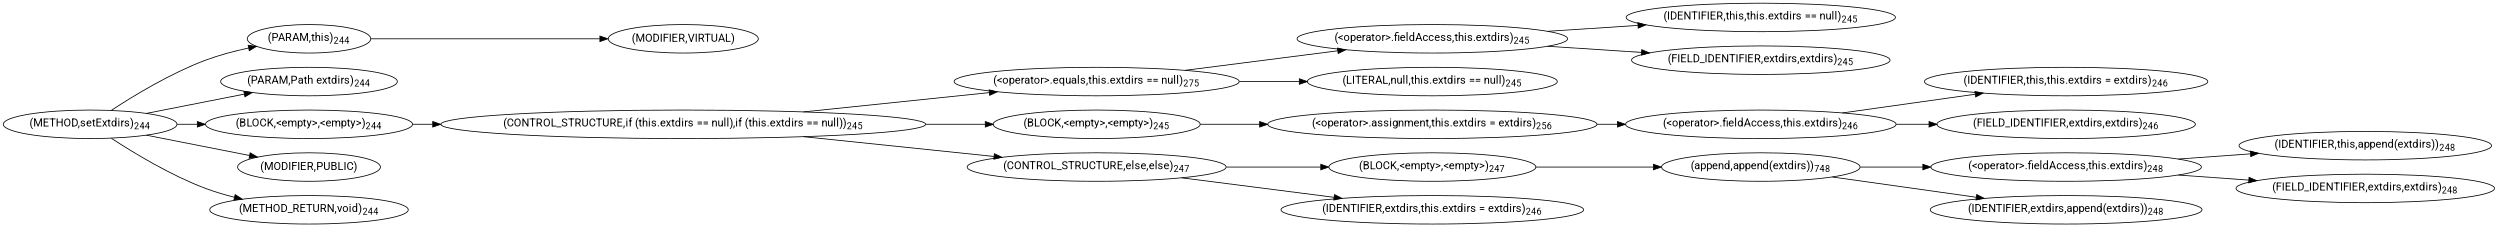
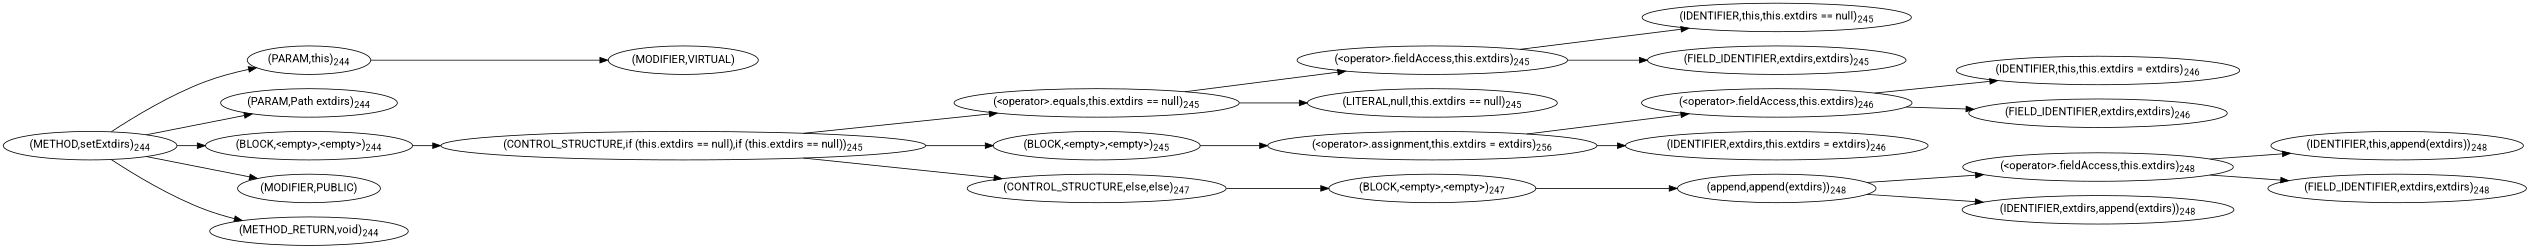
(1192, 80) -> (1192, 102)
(1823, 166) -> (1839, 187)
(1258, 188) -> (1607, 146)
